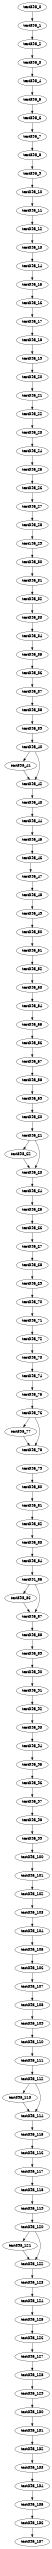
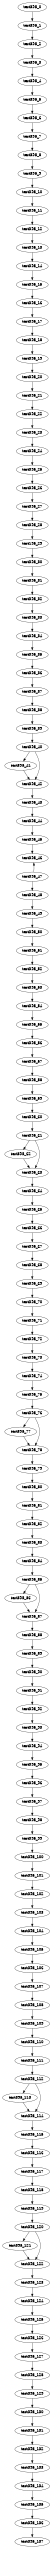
(31, 866) -> (34, 869)
none -> (32, 1458)
(32, 1580) -> (32, 1580)
